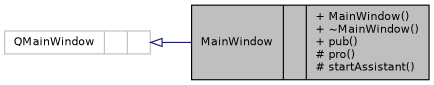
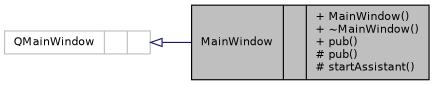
(336, 54) -> (337, 54)
